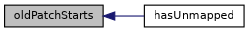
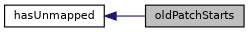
(130, 16) -> (131, 16)
